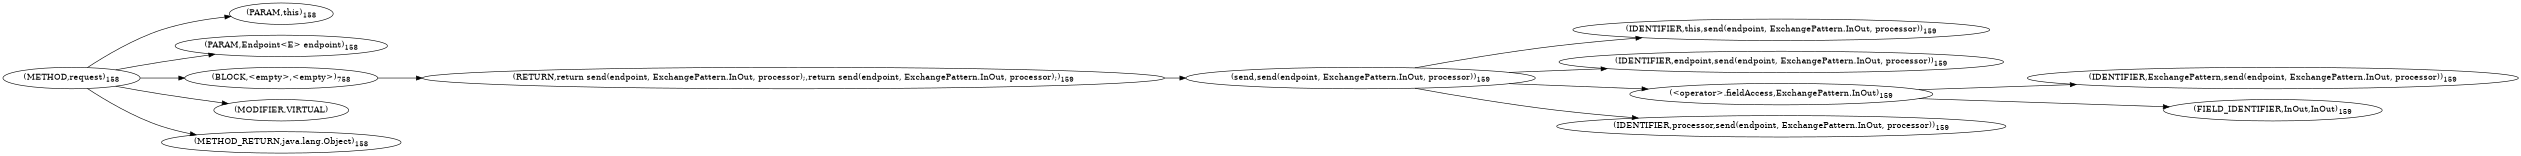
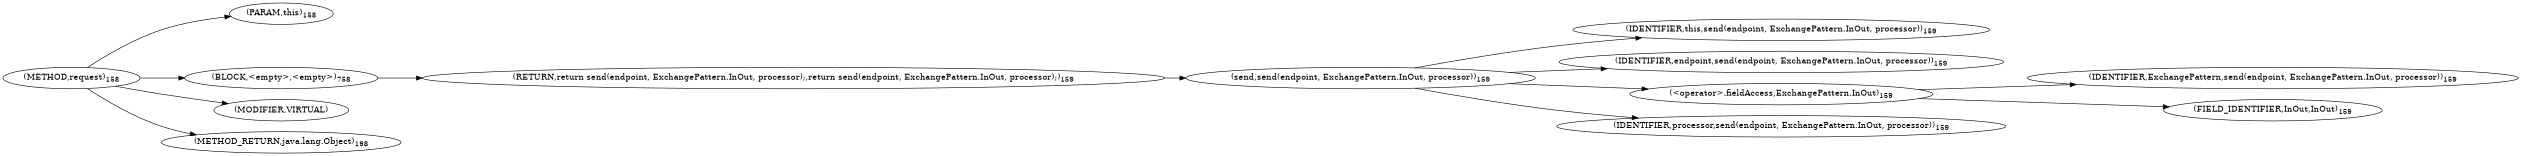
(281, 46) -> none
(362, 142) -> (362, 142)
